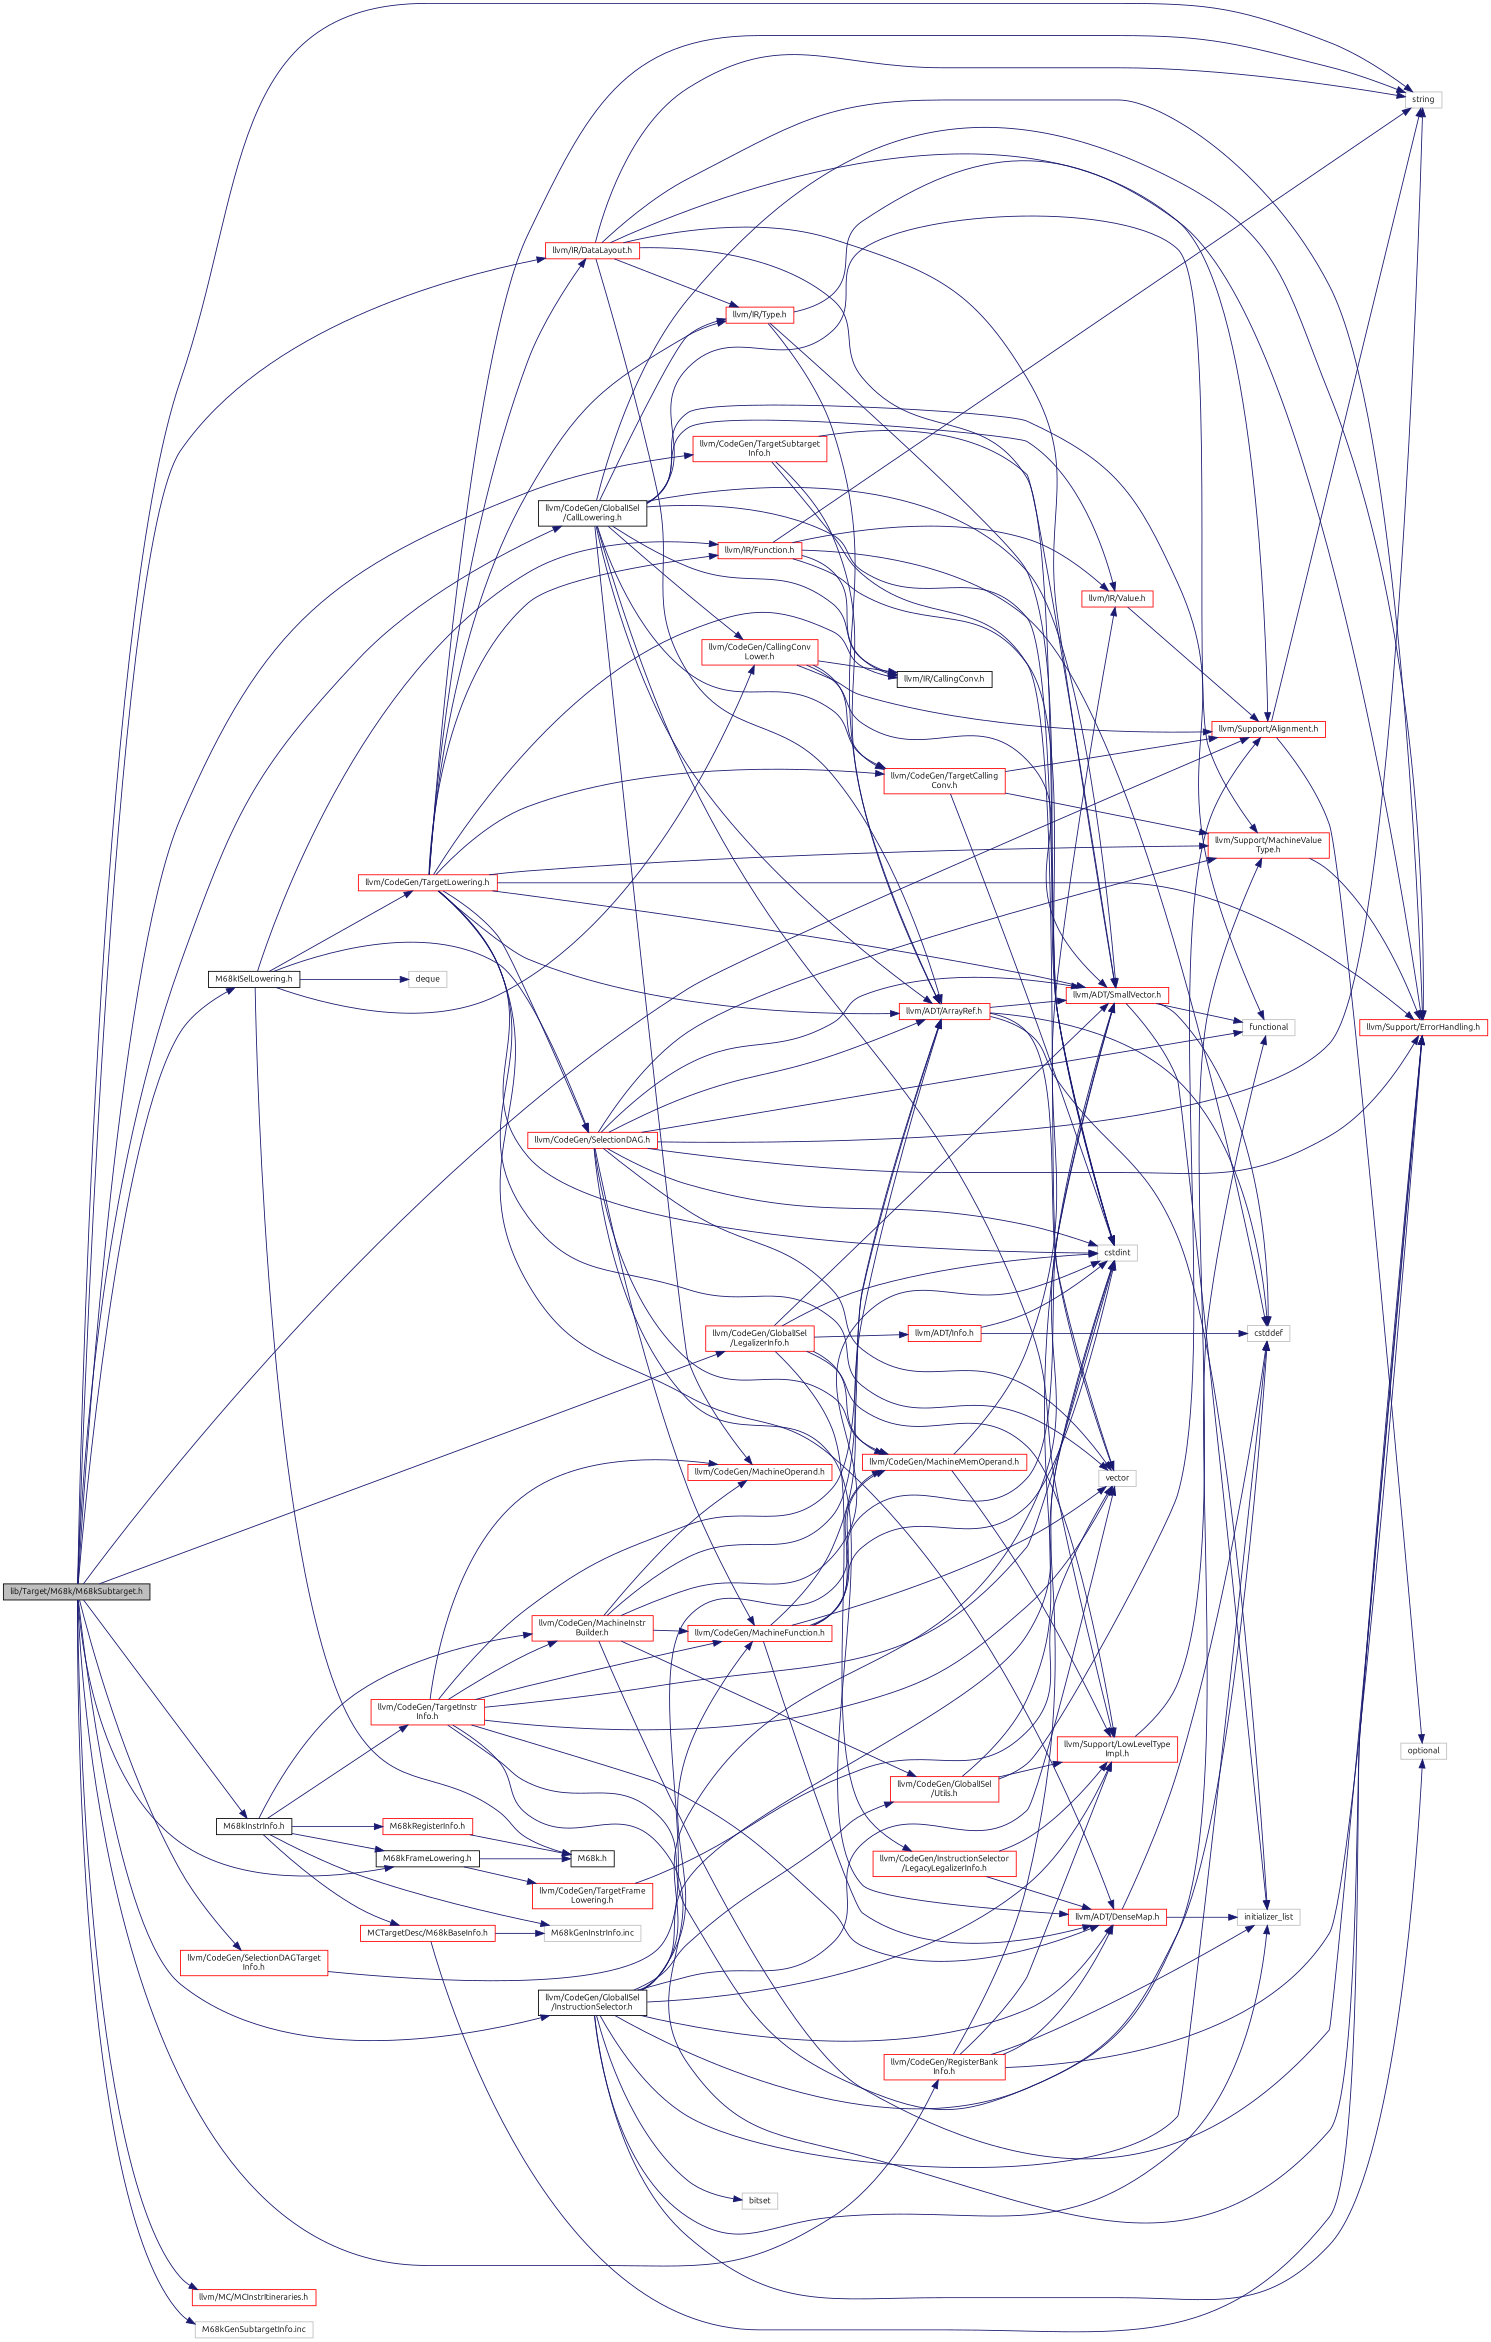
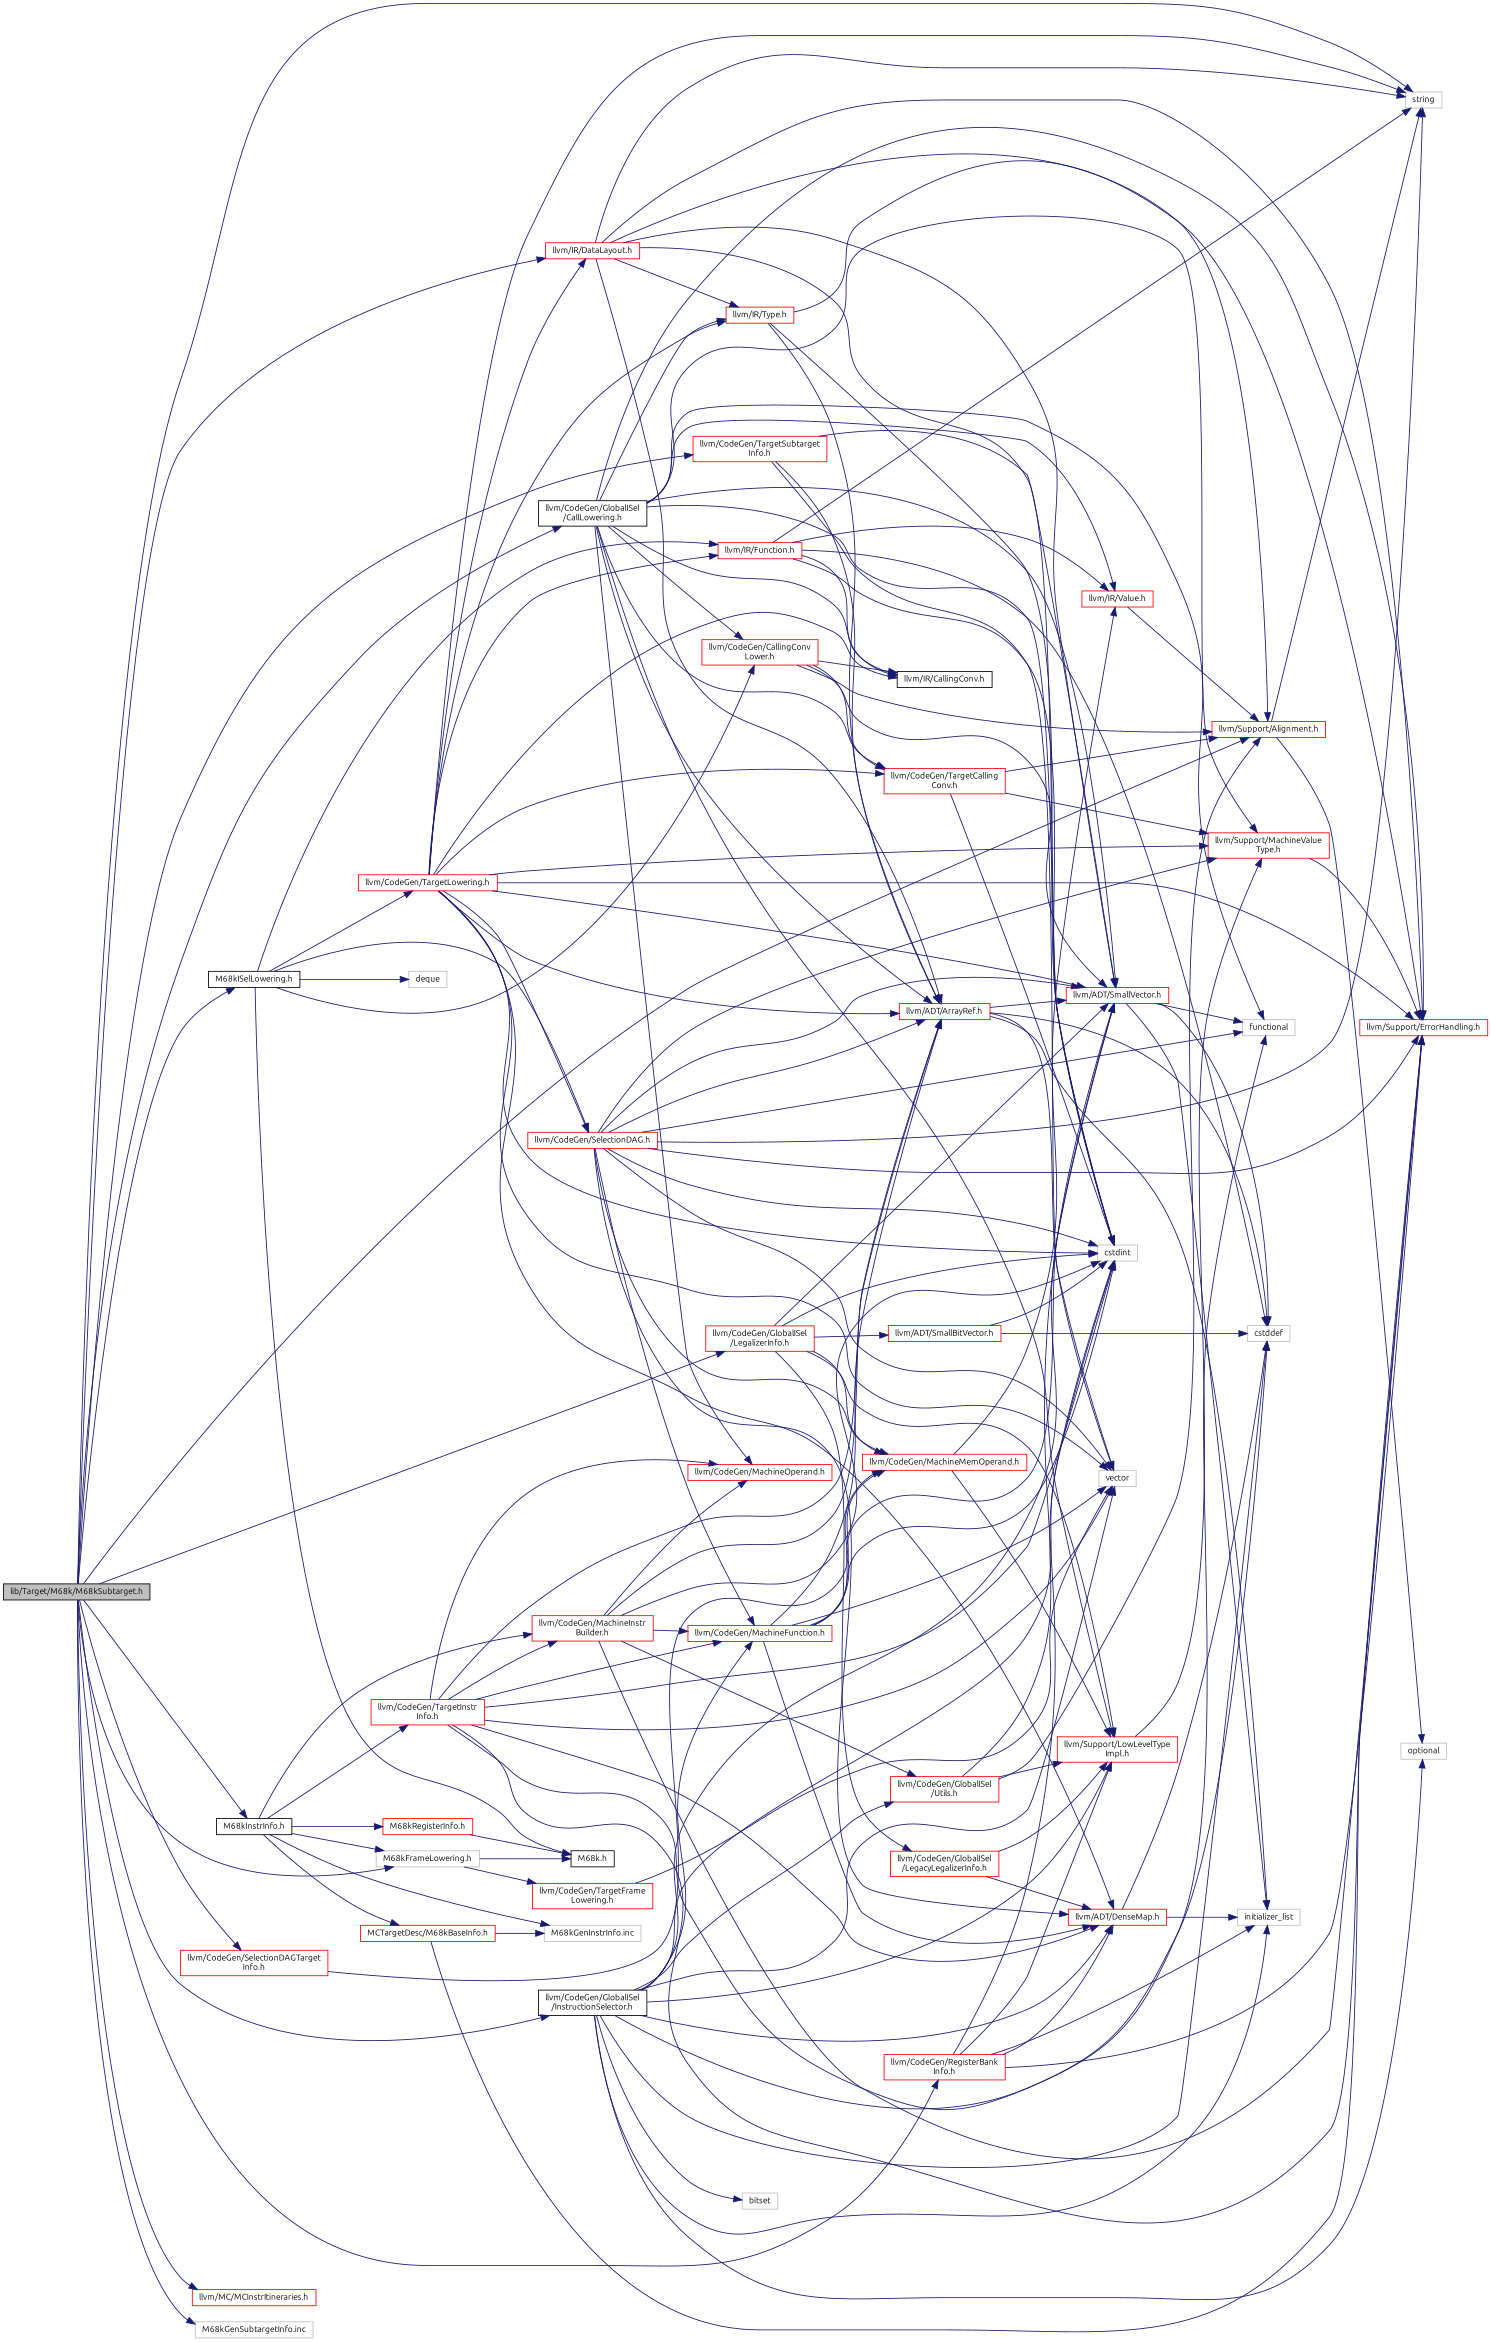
(945, 1334) -> (945, 1334)
(428, 1859) -> (428, 1859)
(945, 1864) -> (945, 1864)
